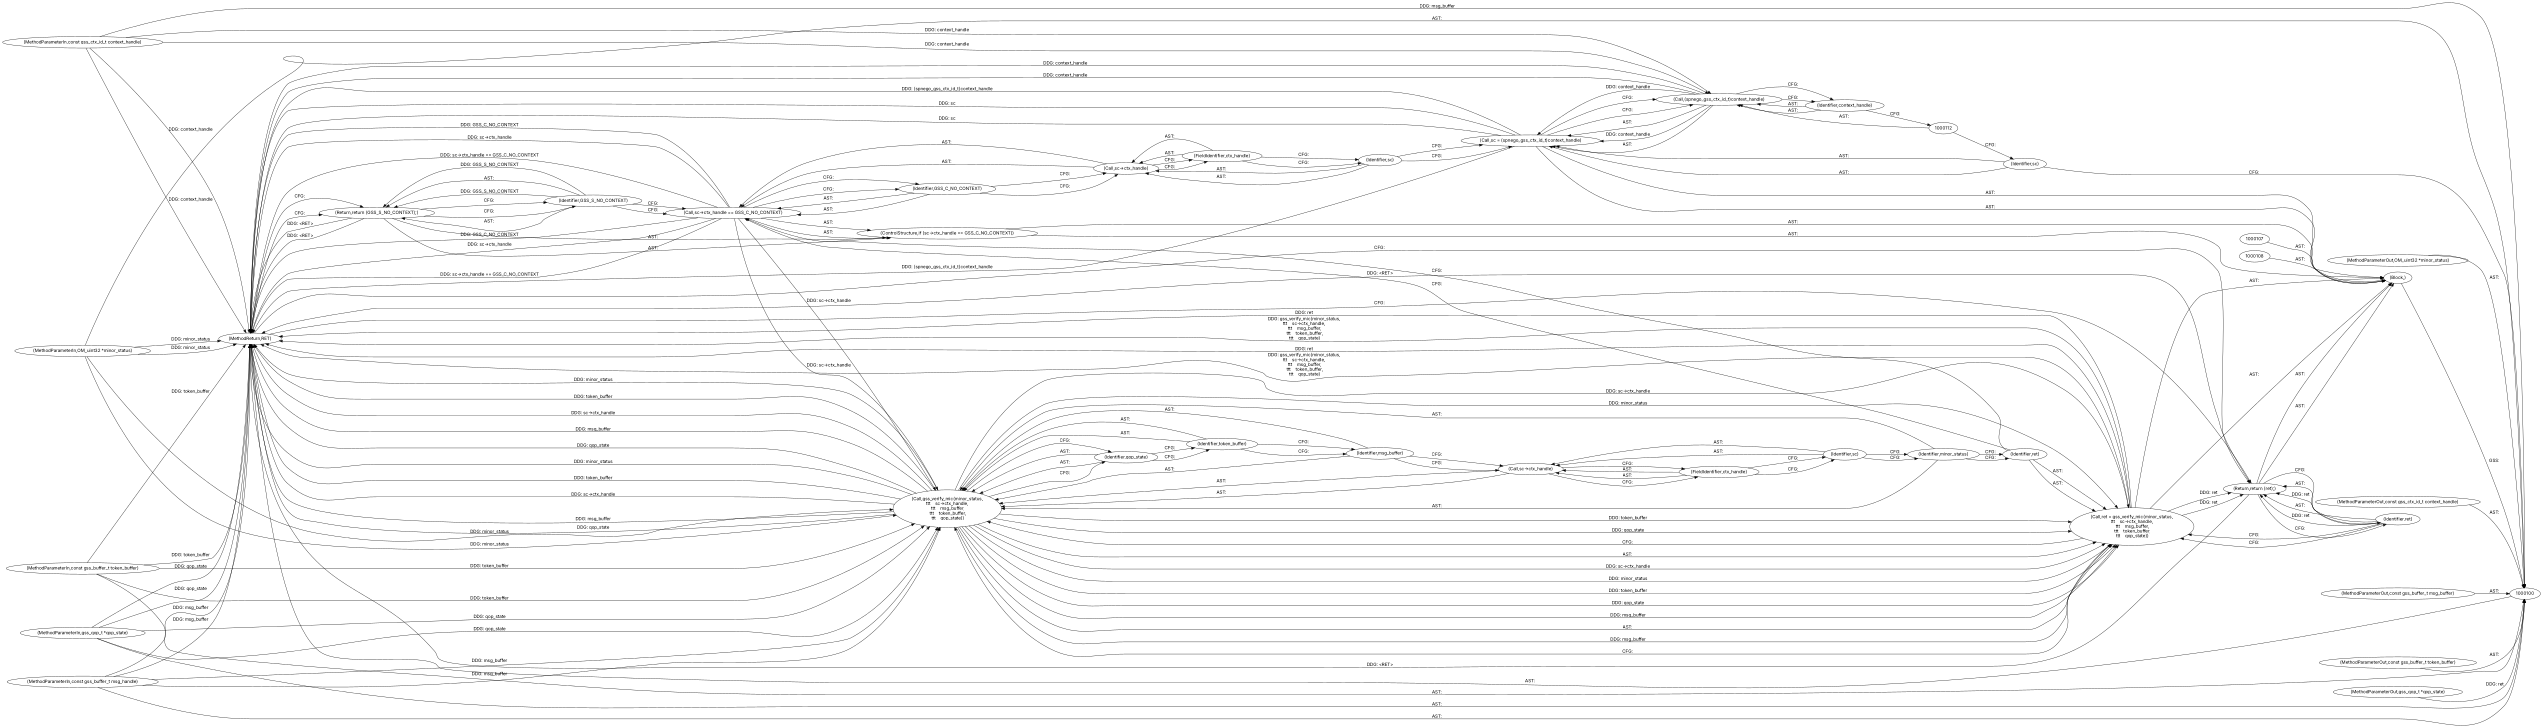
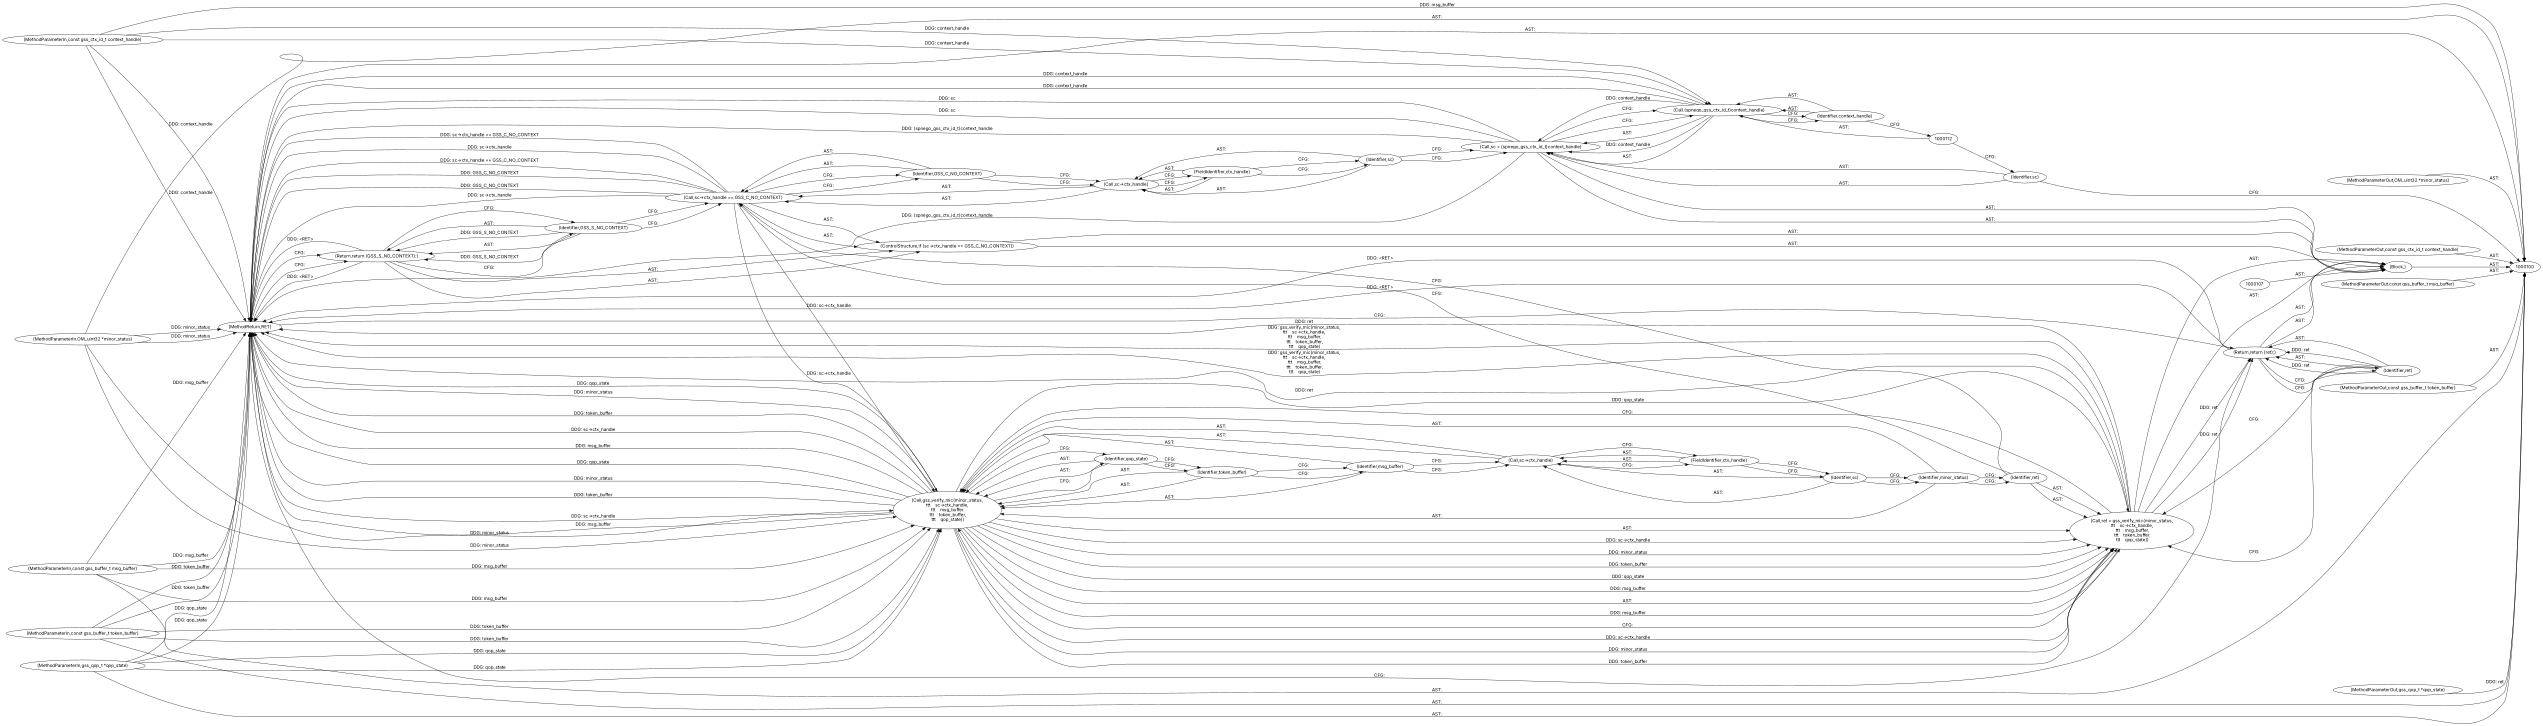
(2255, 256) -> none
(2495, 461) -> (2495, 265)
(83, 682) -> (83, 569)
(1259, 682) -> (1358, 31)
